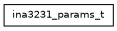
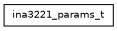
(59, 15) -> (59, 15)
